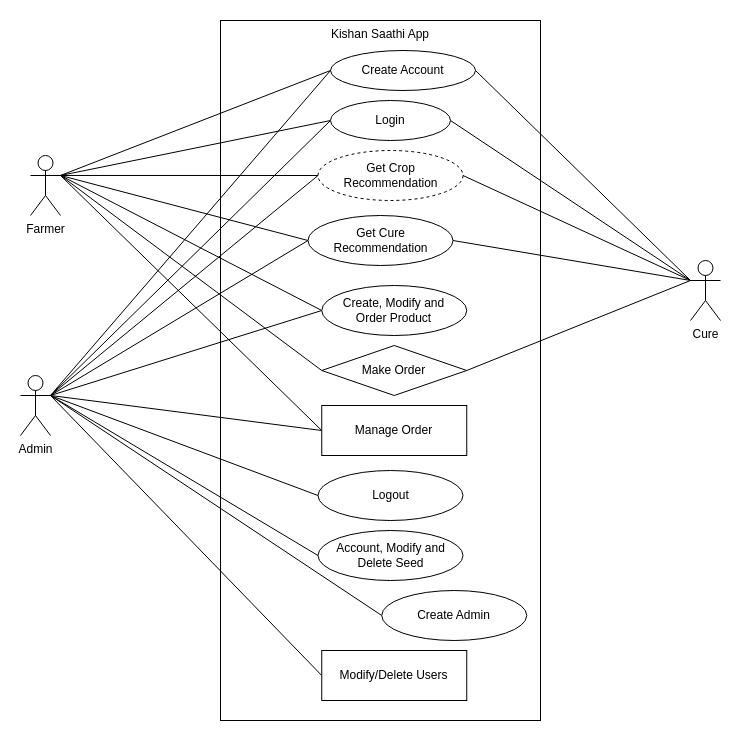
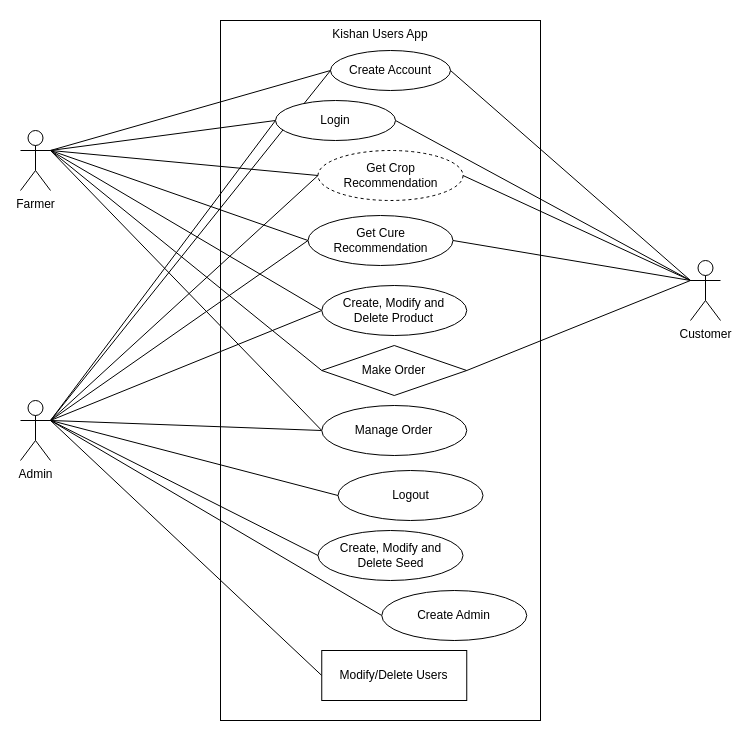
(381, 35) -> (381, 35)
(403, 71) -> (391, 71)
(391, 121) -> (336, 121)
(46, 186) -> (36, 161)
(394, 311) -> (394, 311)
(706, 335) -> (706, 335)
(36, 406) -> (36, 431)
(394, 431) -> (394, 431)
(391, 496) -> (411, 496)
(391, 556) -> (391, 556)
